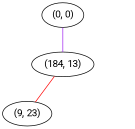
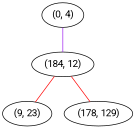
(63, 15) -> (63, 15)
(63, 64) -> (63, 64)
none -> (98, 114)
